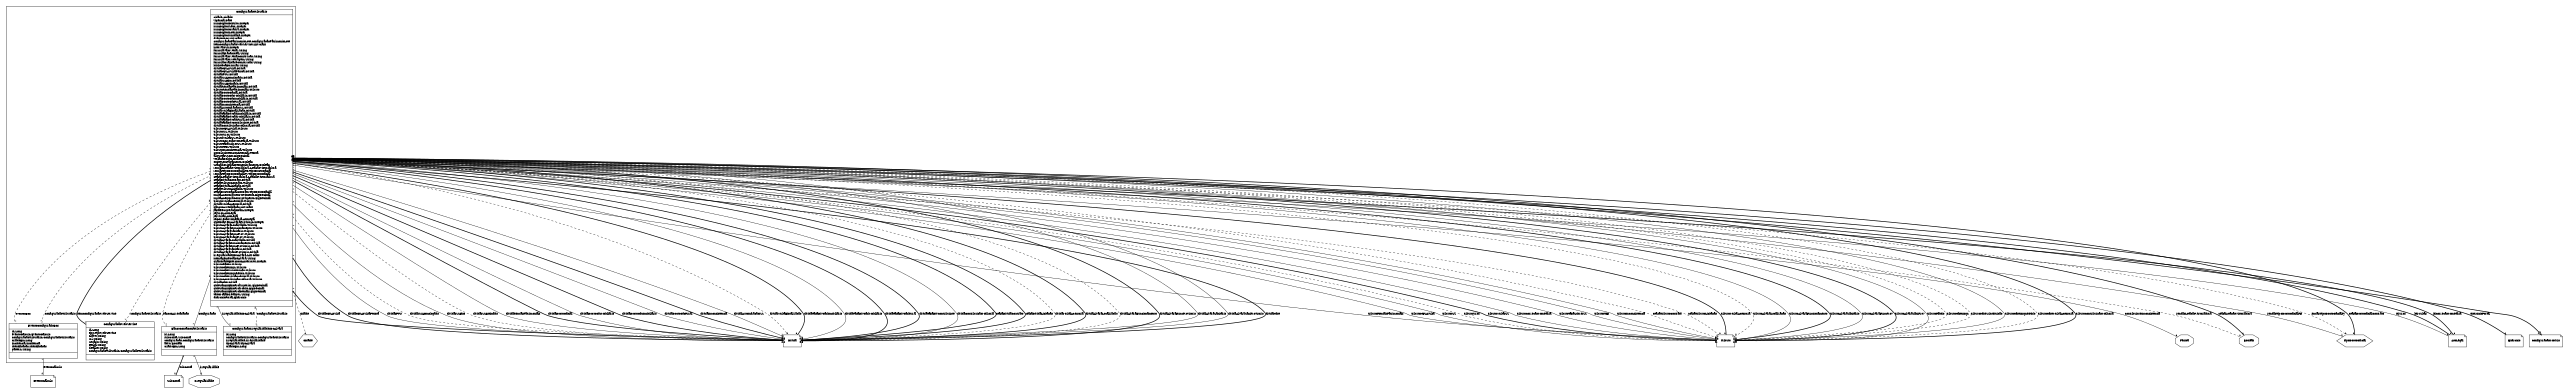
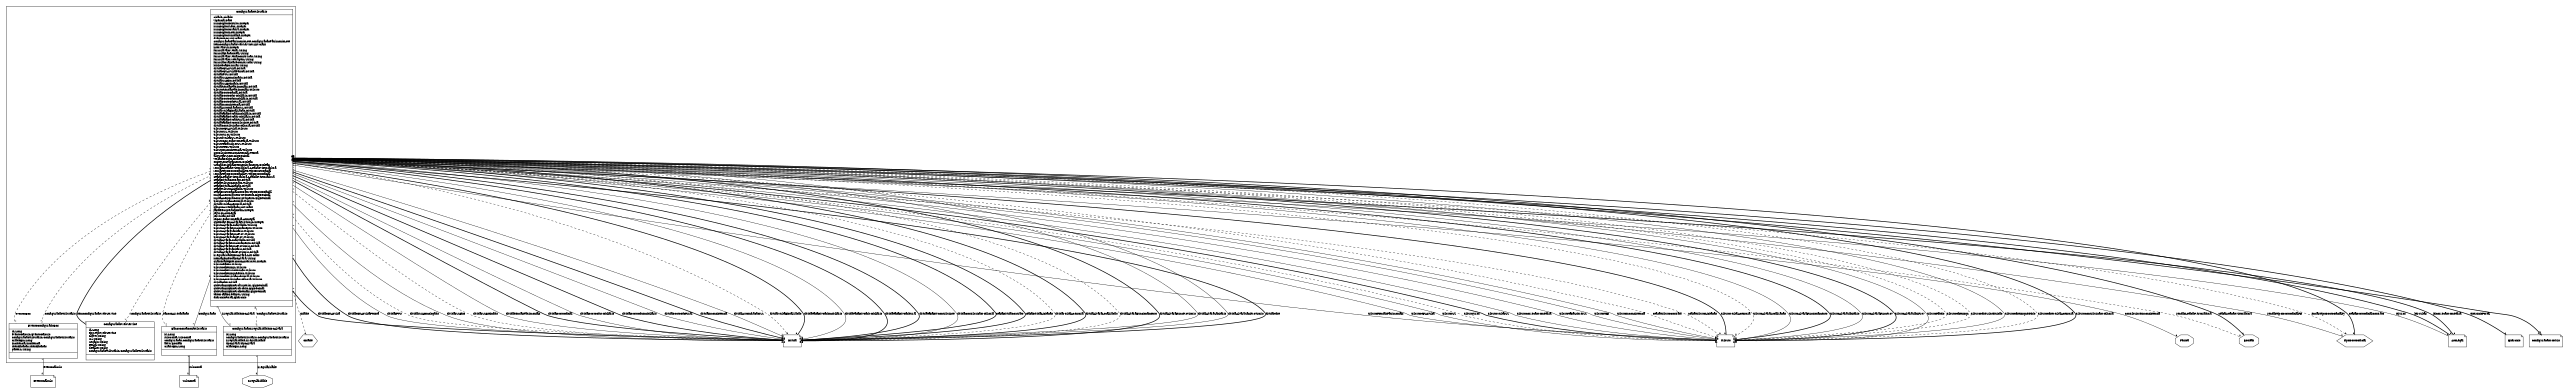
(226, 216) -> (224, 216)
(198, 365) -> (257, 365)
